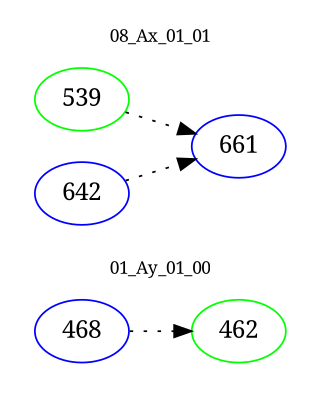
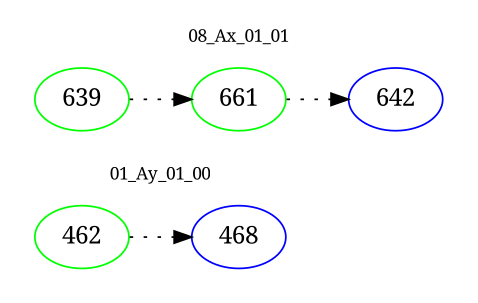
(82, 99) -> (82, 99)
(239, 146) -> (239, 99)
(152, 172) -> (309, 99)
(152, 331) -> (152, 237)
